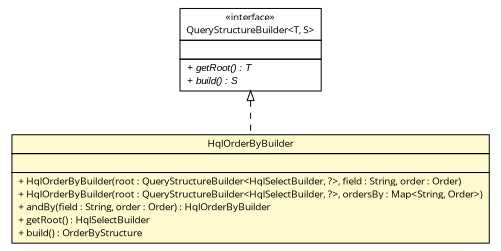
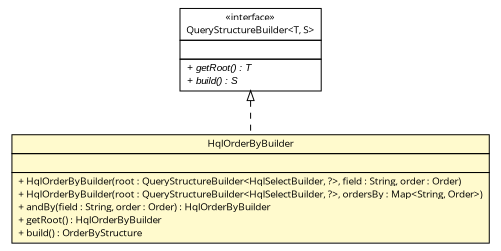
(84, 220) -> (90, 220)
